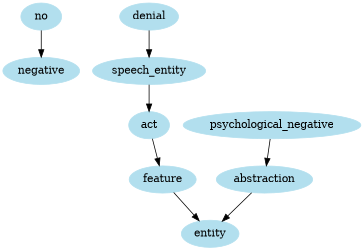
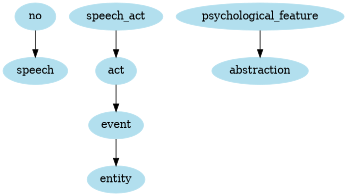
(149, 17) -> none
(41, 71) -> (35, 71)
(149, 71) -> (116, 17)
(272, 125) -> (260, 17)
(163, 179) -> (116, 125)
(240, 204) -> none
